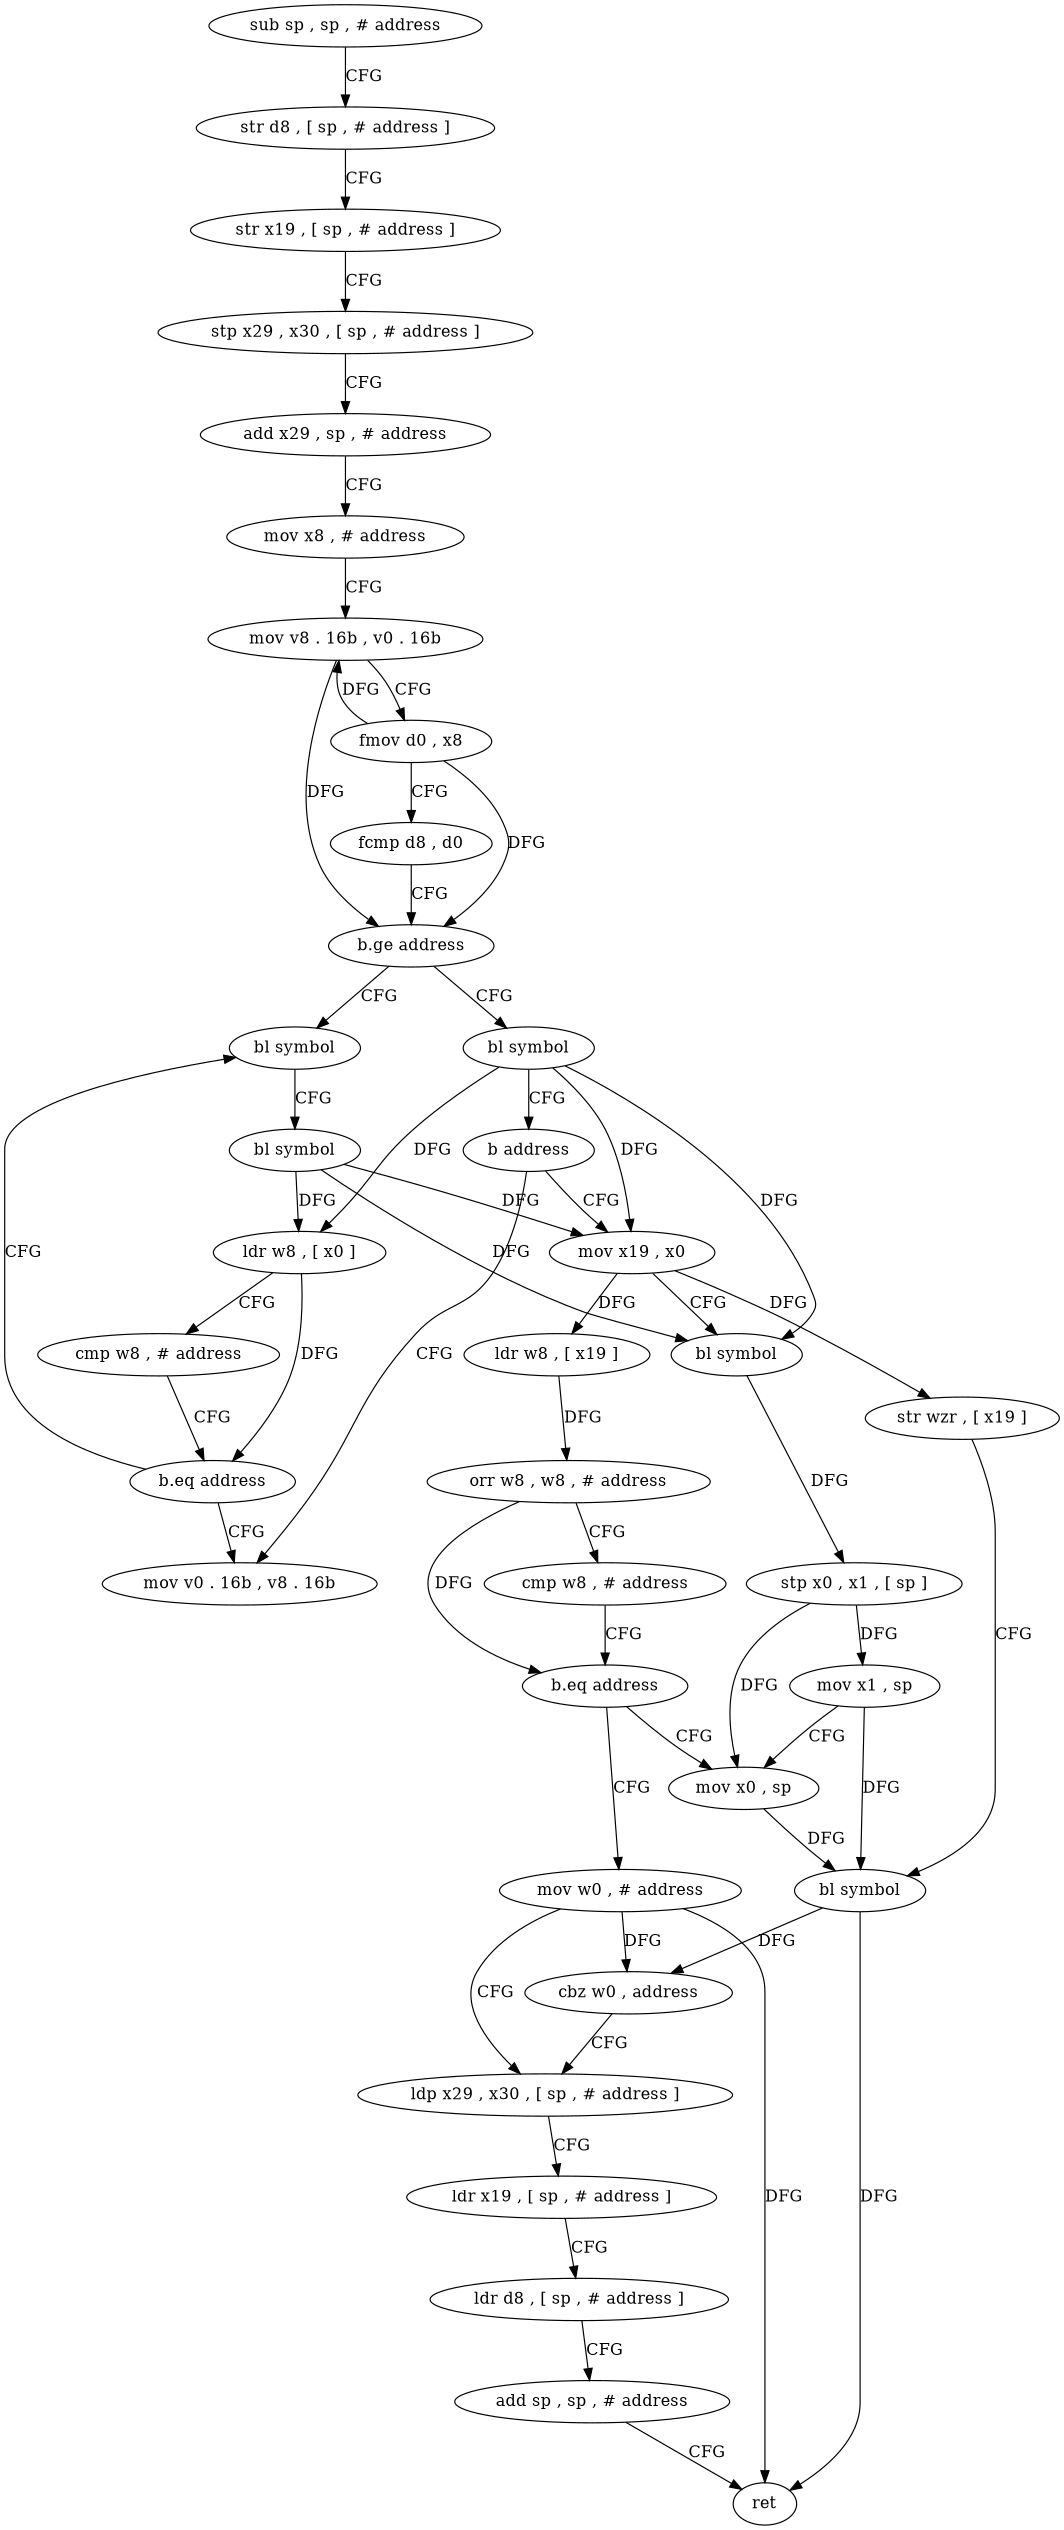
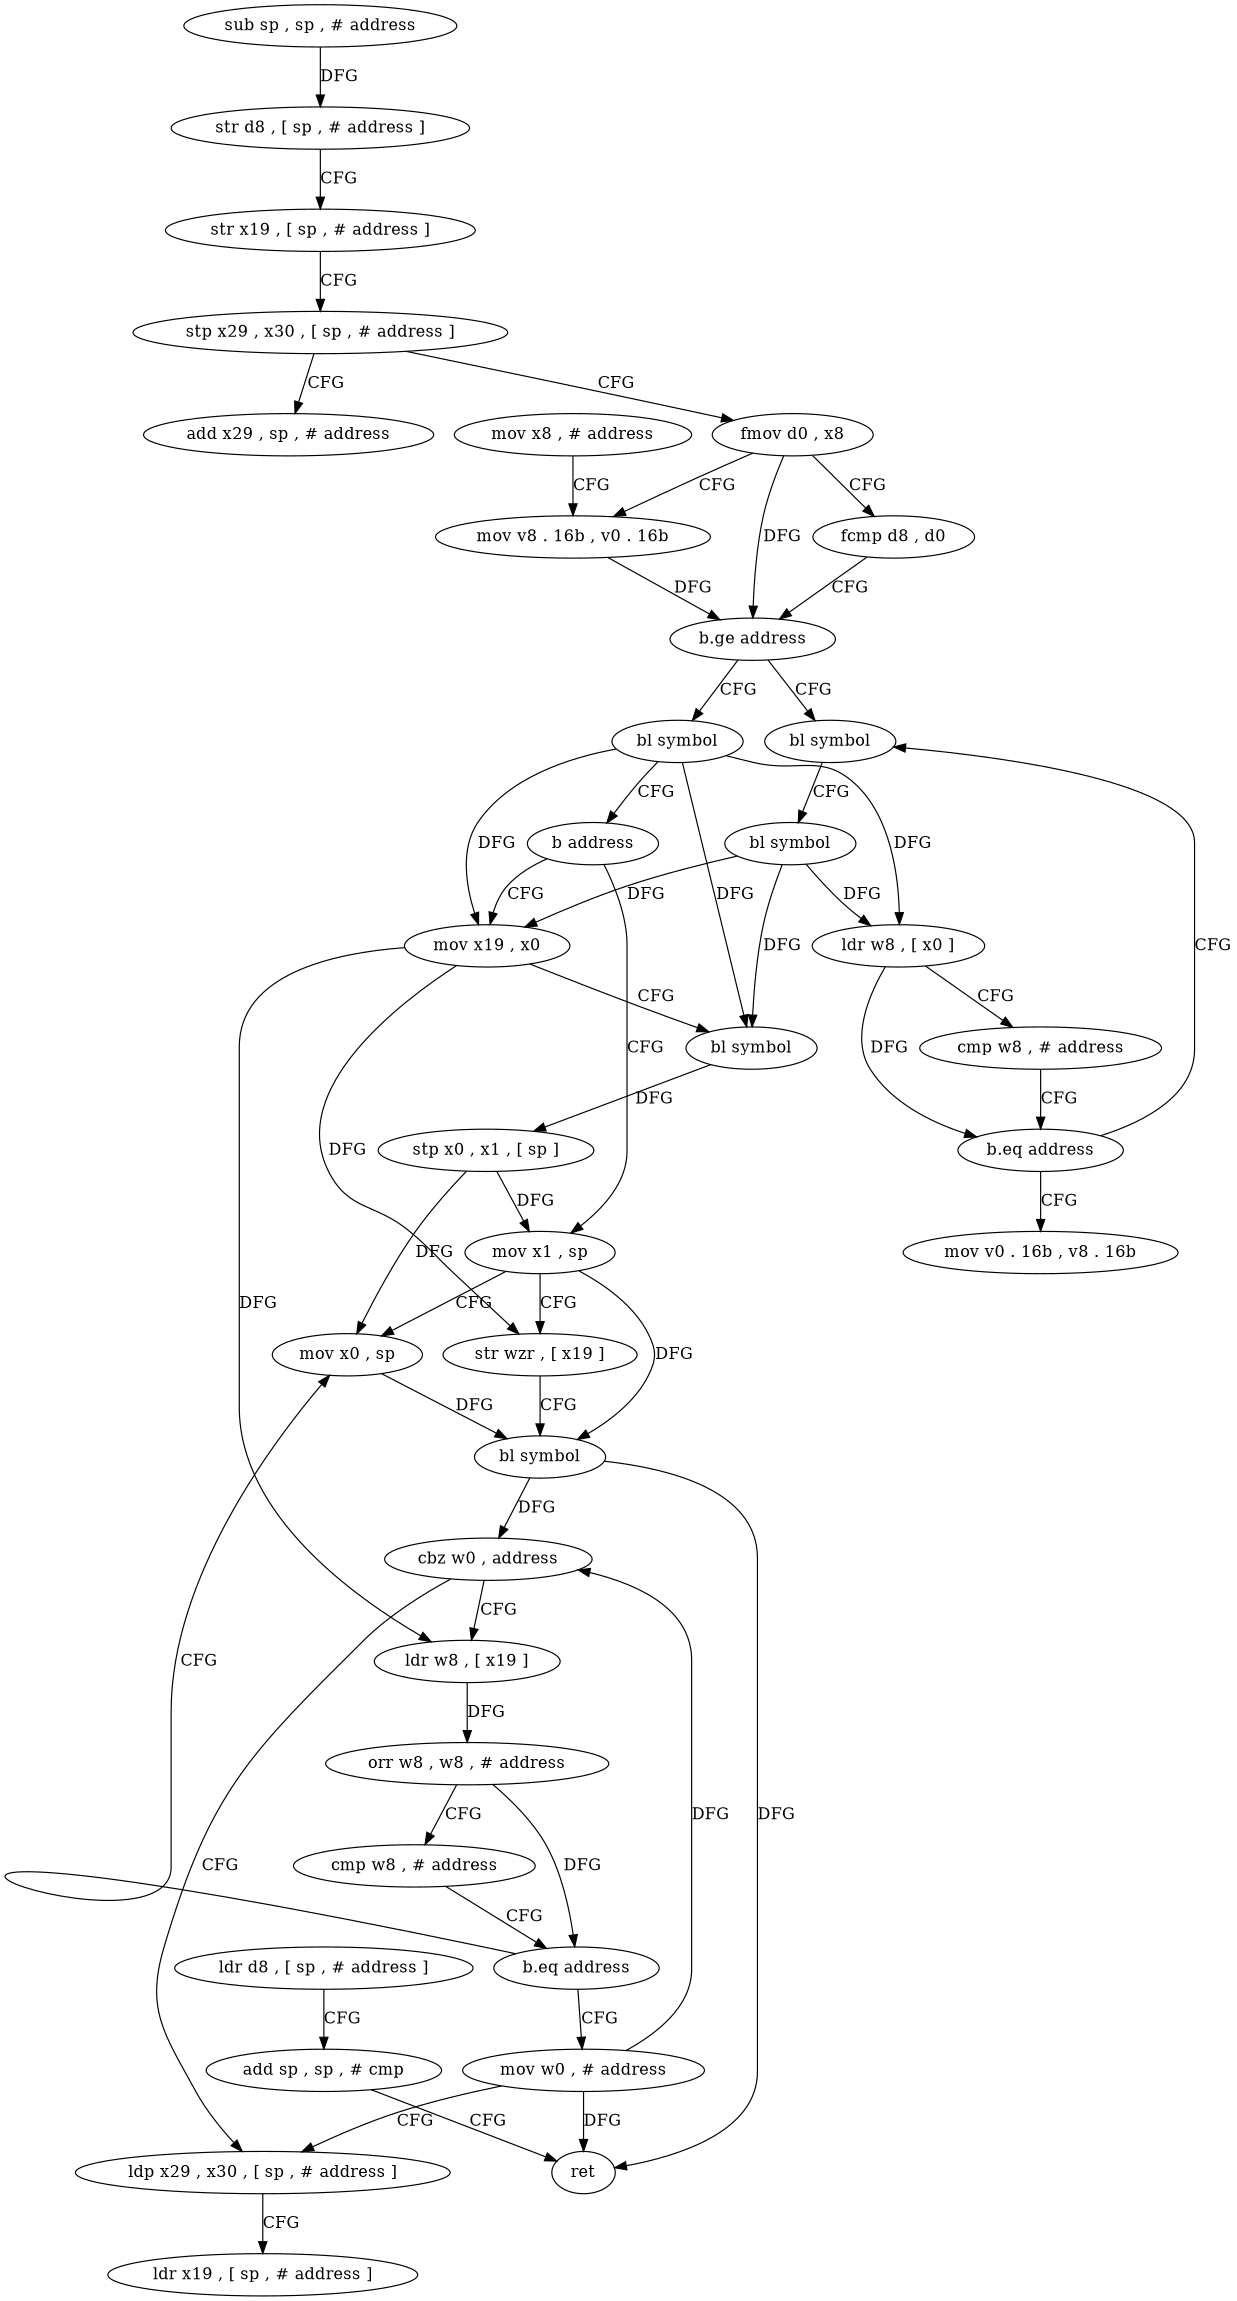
(364, 77) -> (340, 77)
(345, 480) -> none
(386, 683) -> (564, 384)
(361, 690) -> (718, 486)
none -> (540, 1298)
(396, 1357) -> (627, 1052)
none -> (479, 1604)
(569, 2242) -> none
(592, 2402) -> (324, 2070)
